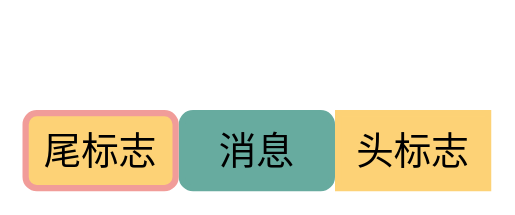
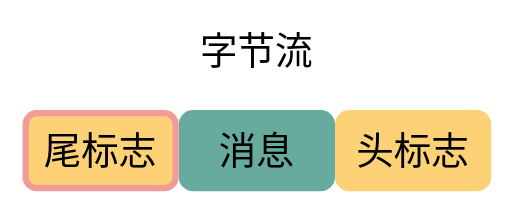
none -> (257, 51)
(413, 151) -> (413, 151)
